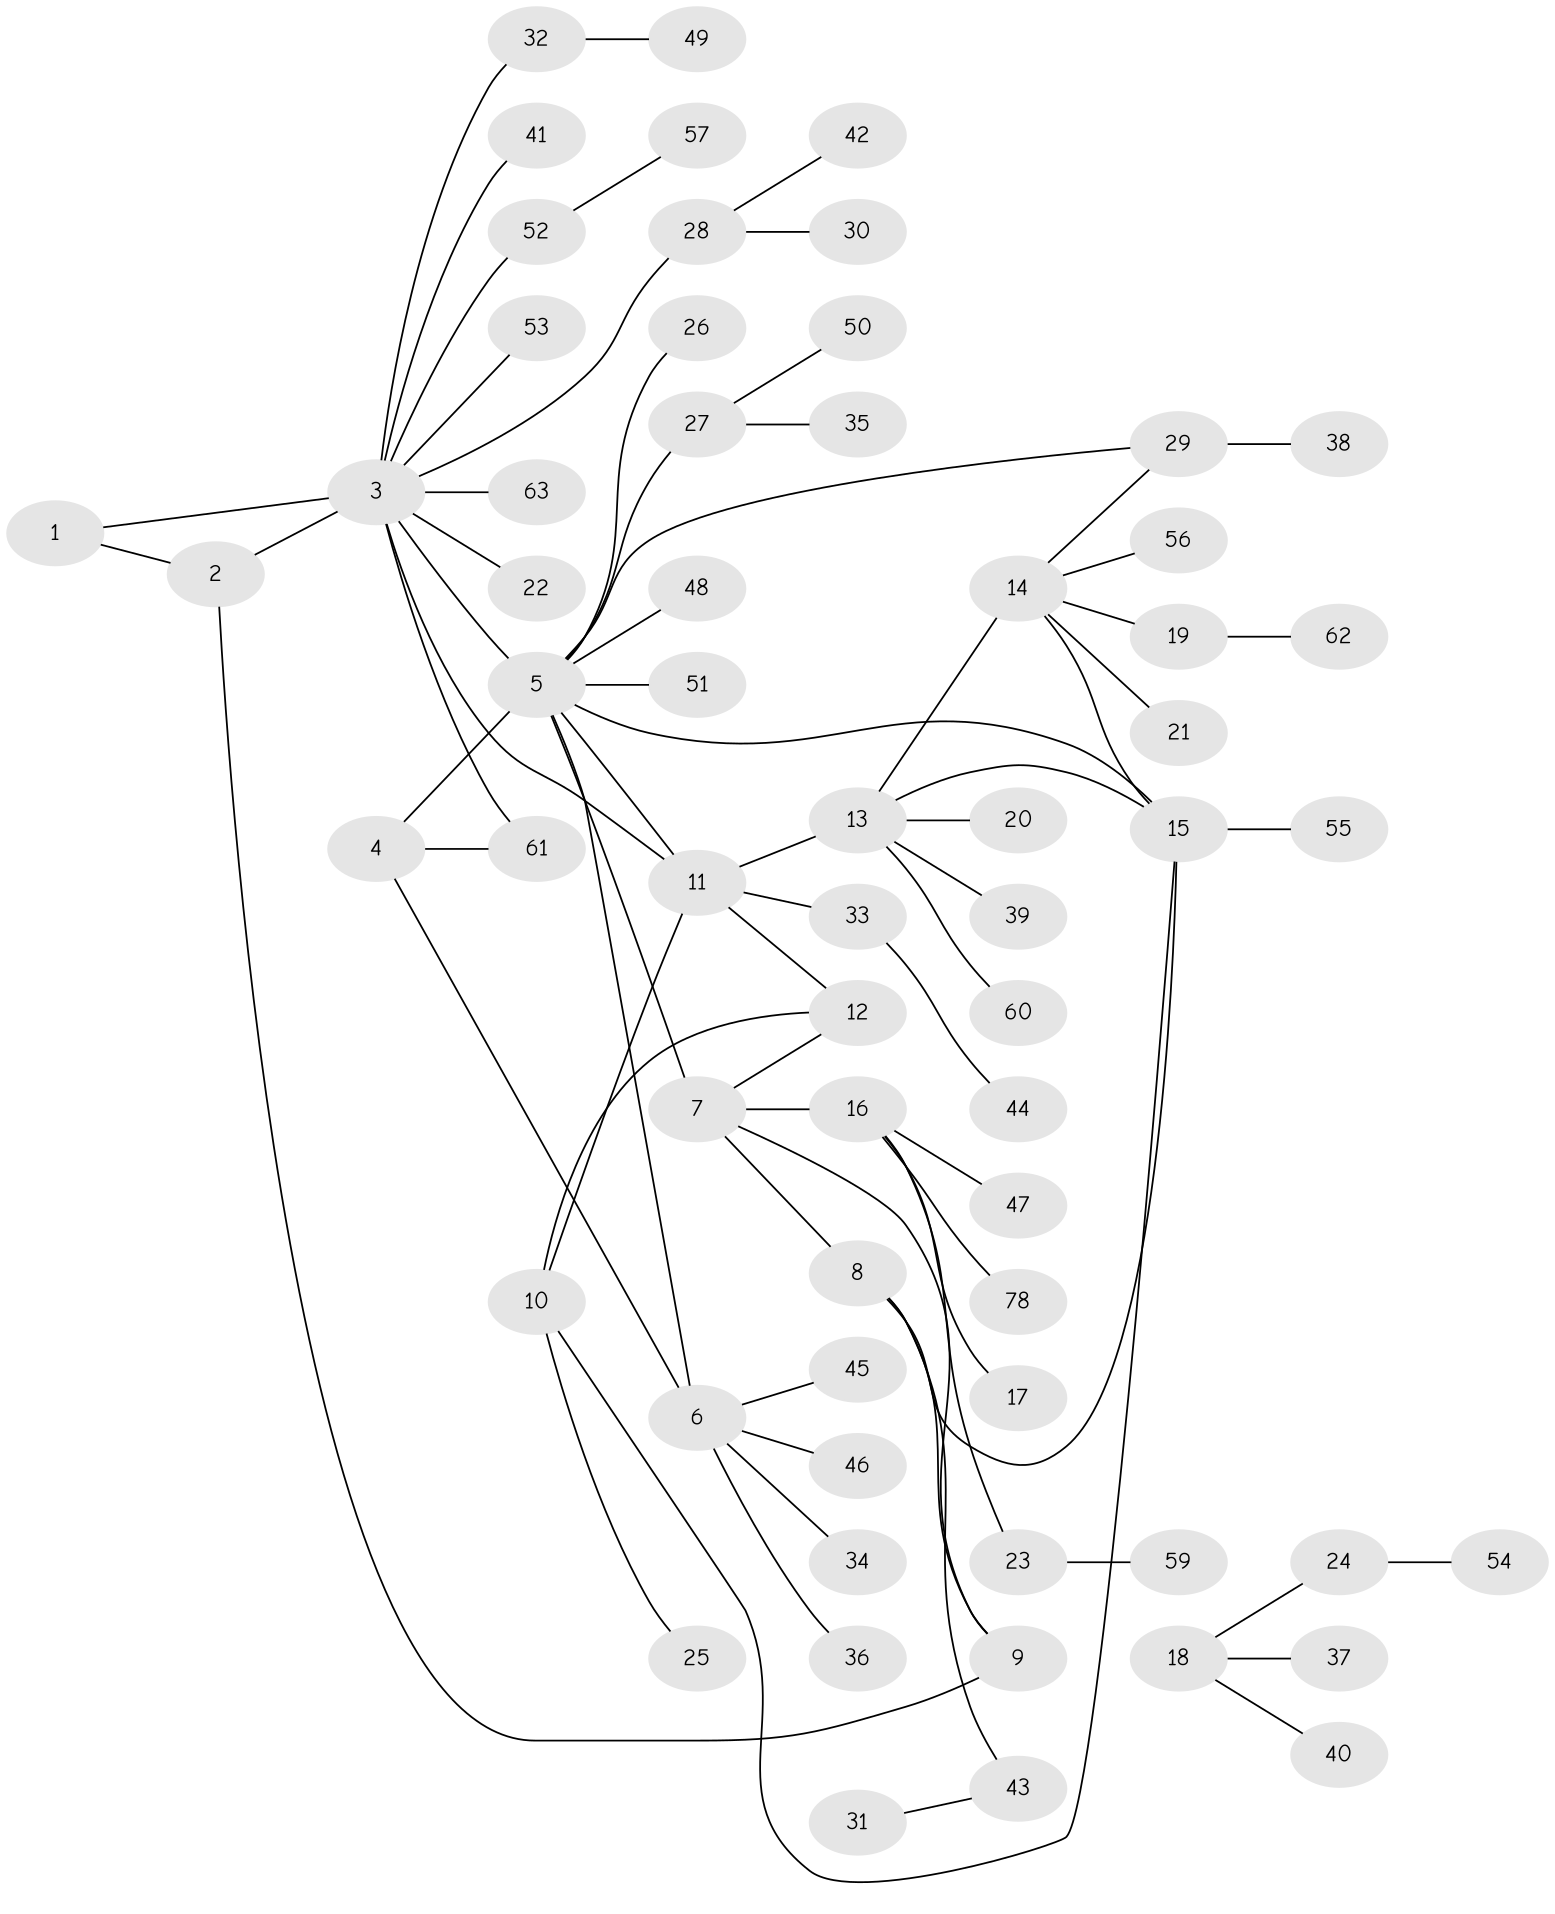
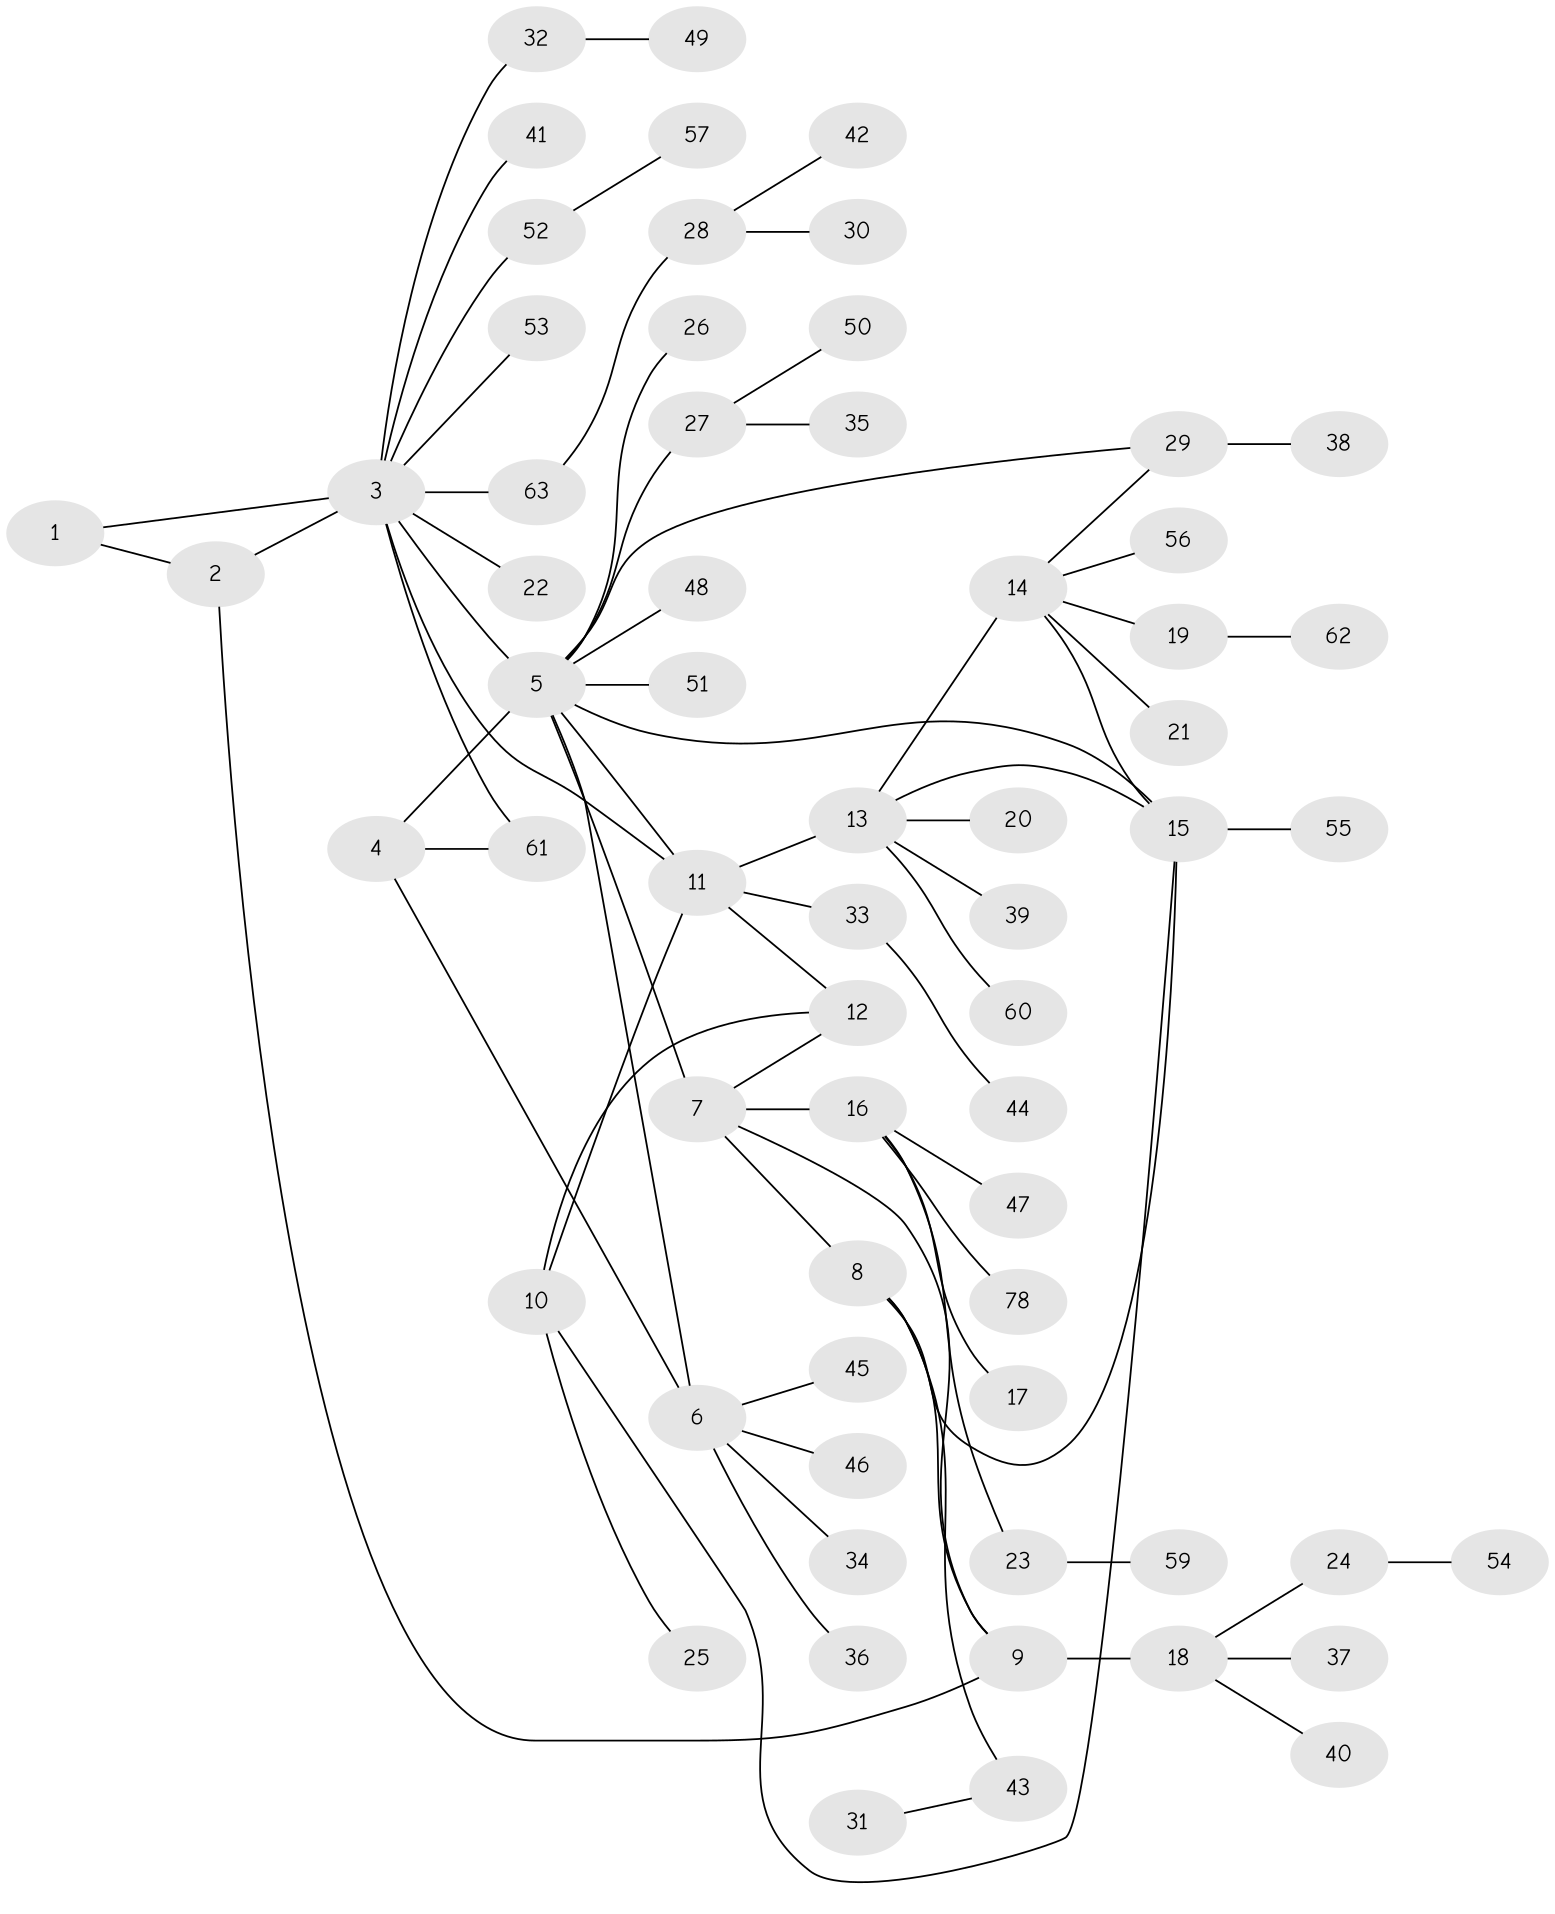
(566, 392) -> (615, 361)
none -> (1088, 1658)
